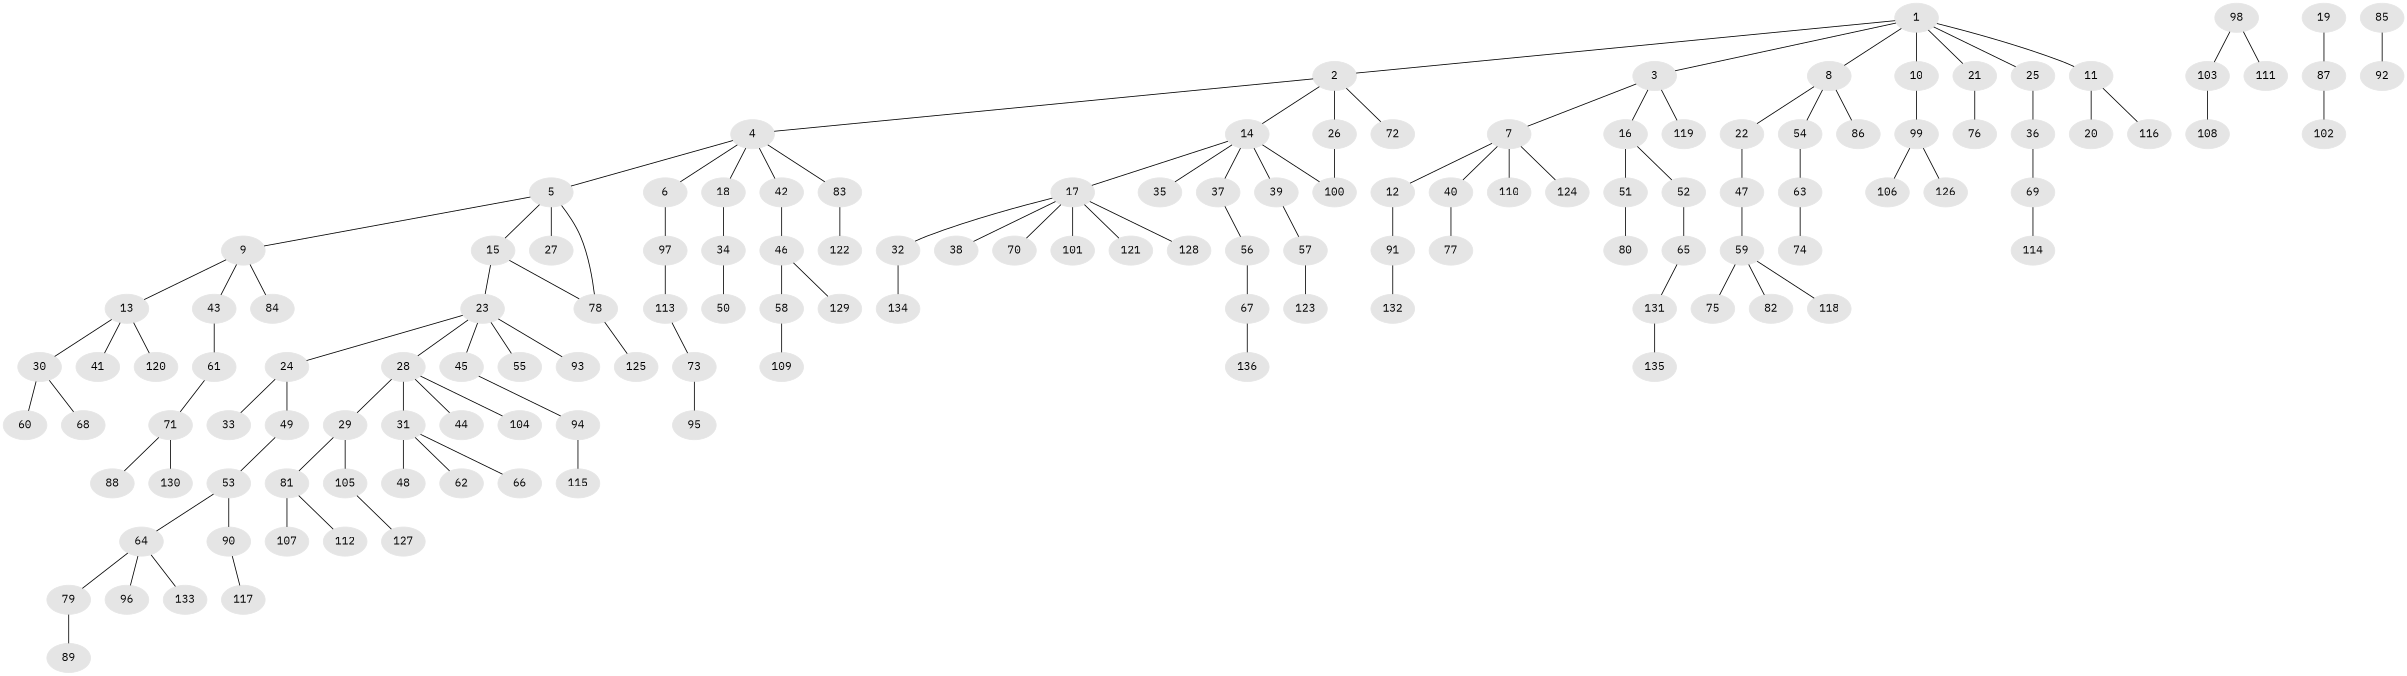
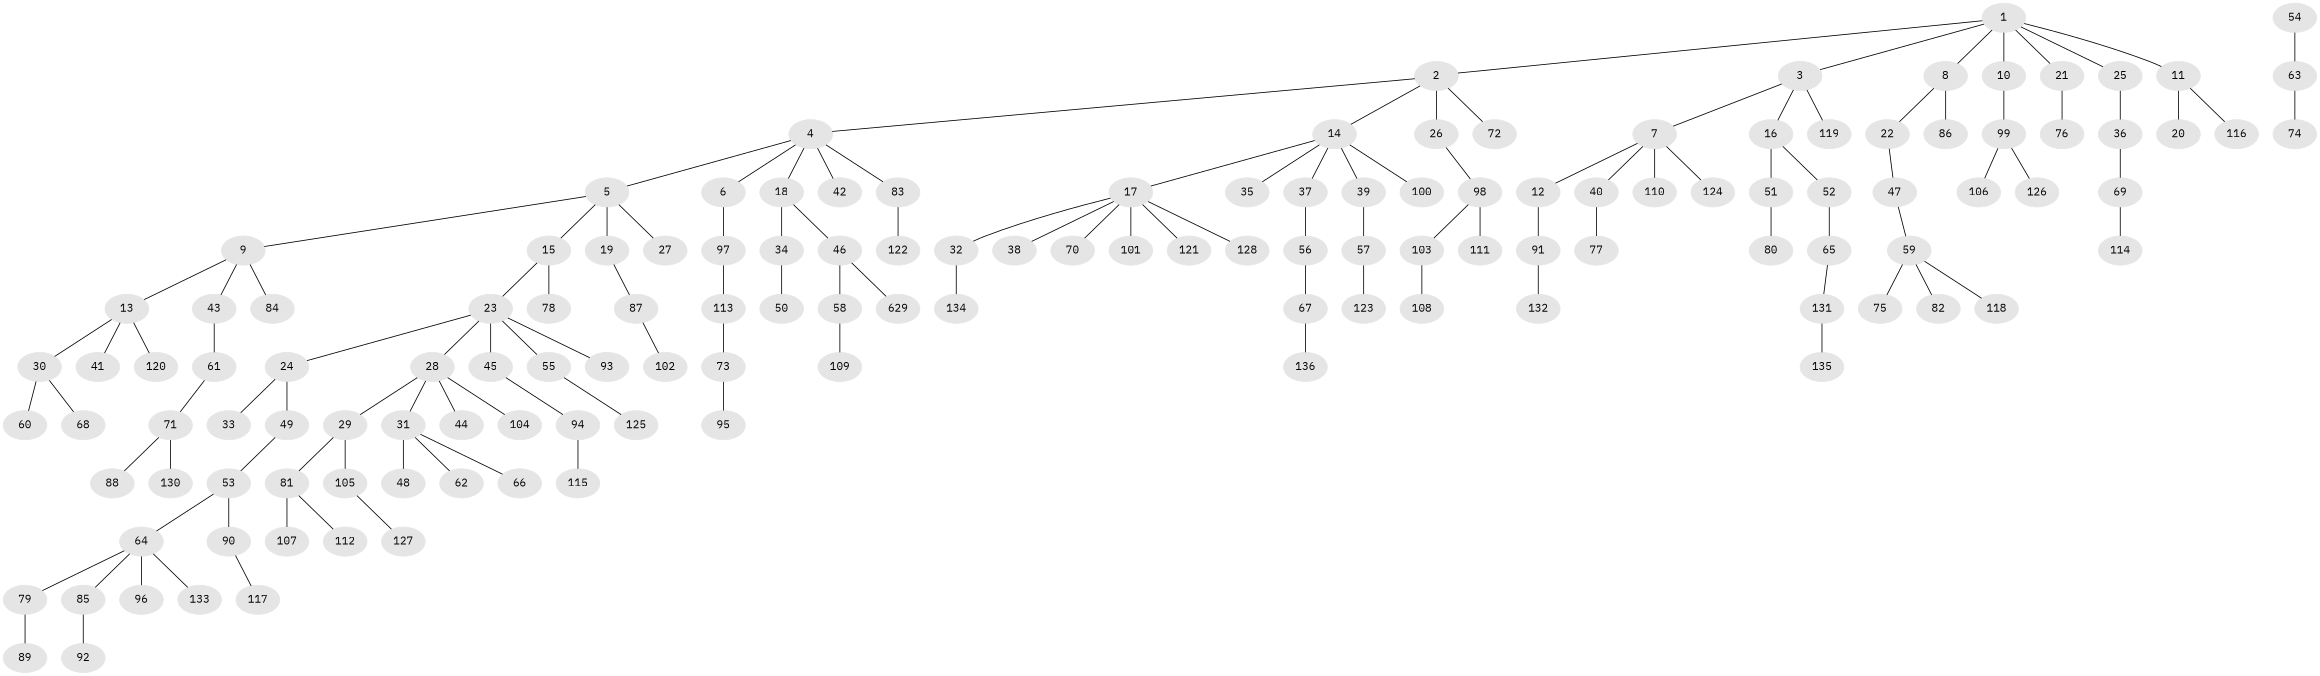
(1815, 105) -> none
(1335, 163) -> (1458, 163)
(782, 222) -> (811, 221)
(585, 247) -> (607, 222)
(840, 309) -> (898, 309)
(616, 338) -> (593, 396)
none -> (112, 571)
